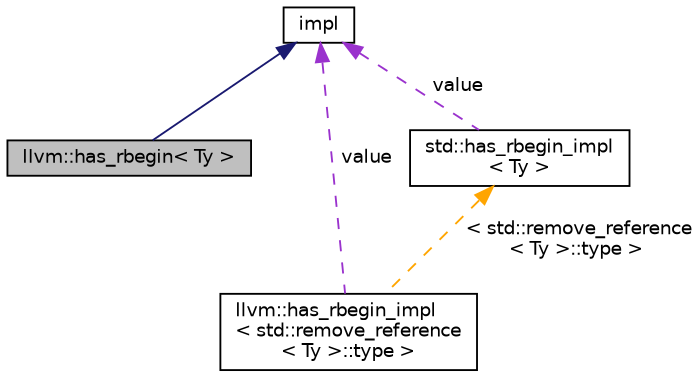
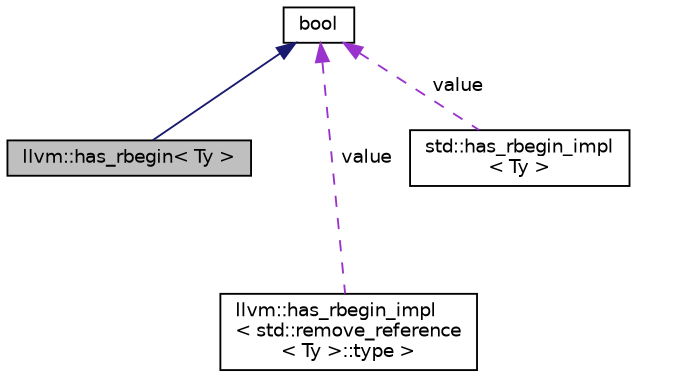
(319, 25) -> (319, 25)
(432, 247) -> none
